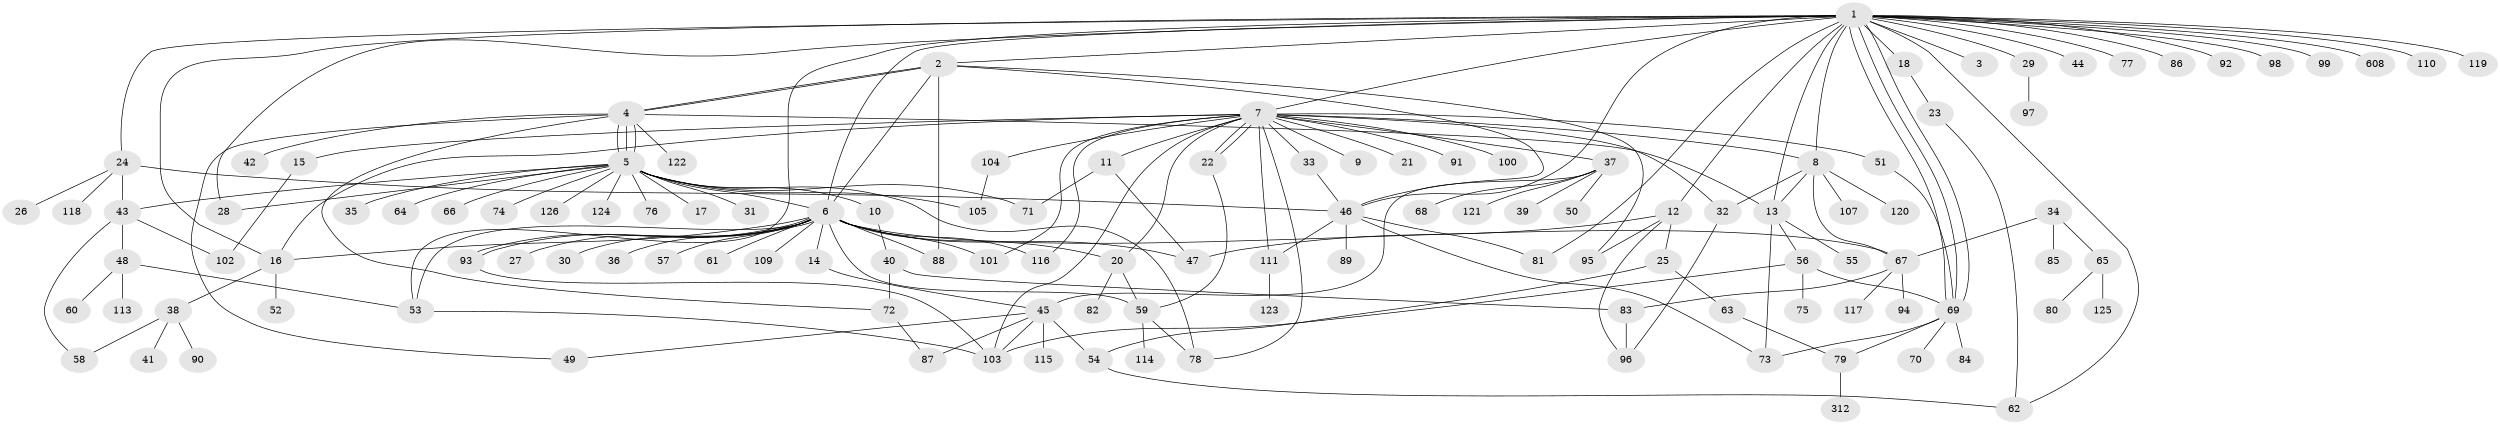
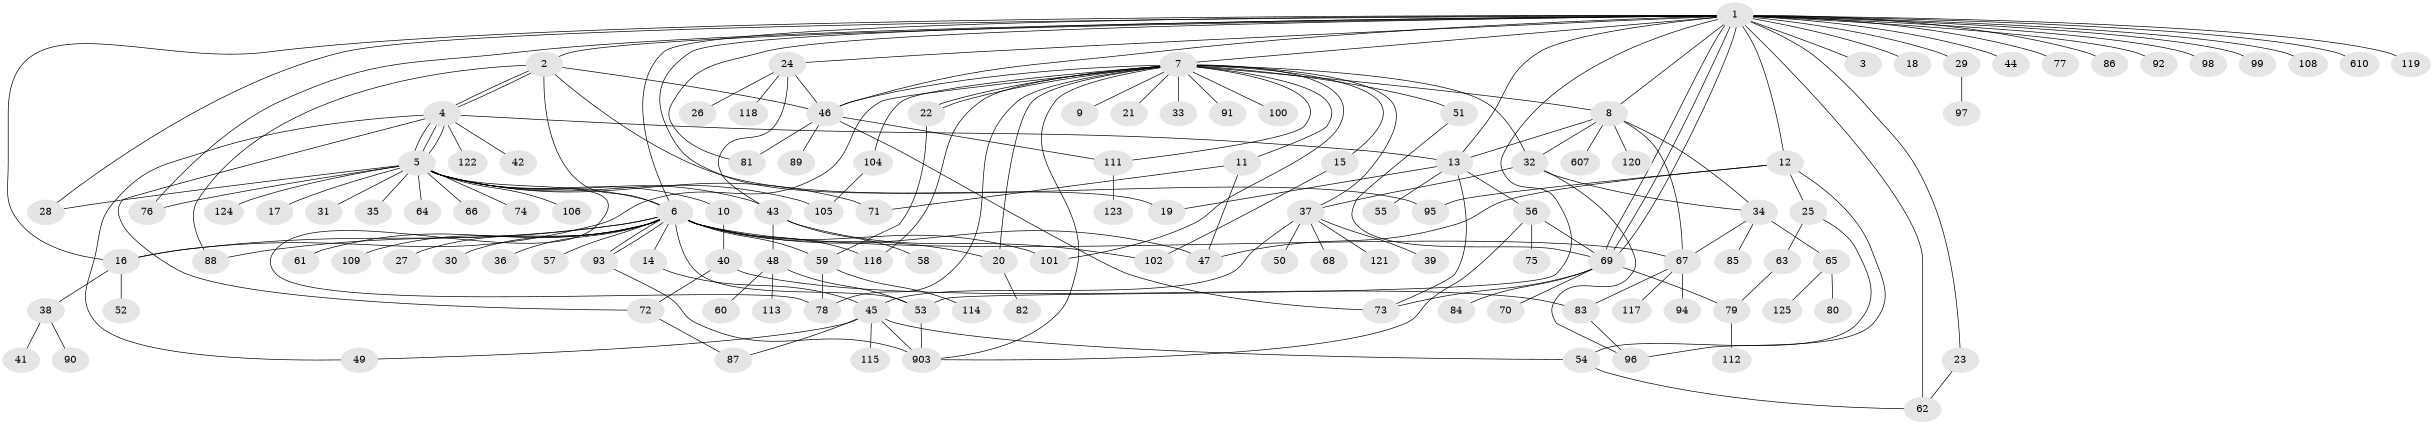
none -> (554, 49)
(2375, 64) -> (2308, 64)
(2427, 64) -> (2360, 64)
(1920, 89) -> (1906, 152)
none -> (1690, 157)
none -> (1432, 185)
(1328, 188) -> (998, 76)
none -> (1641, 196)
(550, 212) -> (572, 212)
none -> (1167, 212)
(1849, 212) -> (1580, 163)
(1128, 284) -> none
(126, 335) -> none
(992, 360) -> (922, 360)
(1841, 409) -> (1732, 360)
